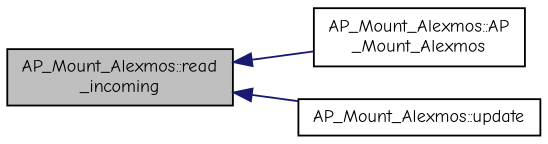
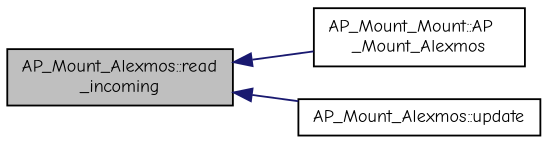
(419, 37) -> (419, 37)
